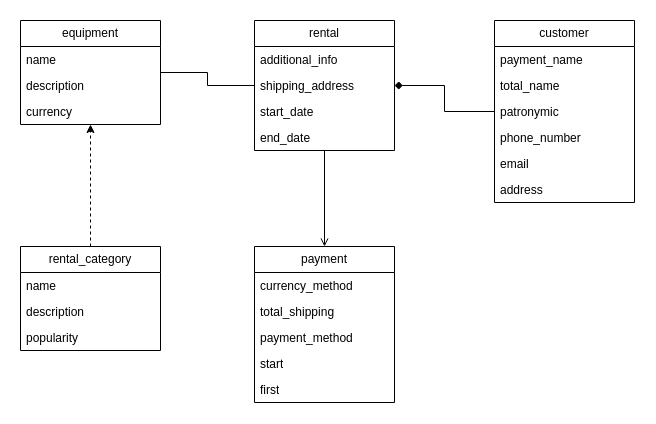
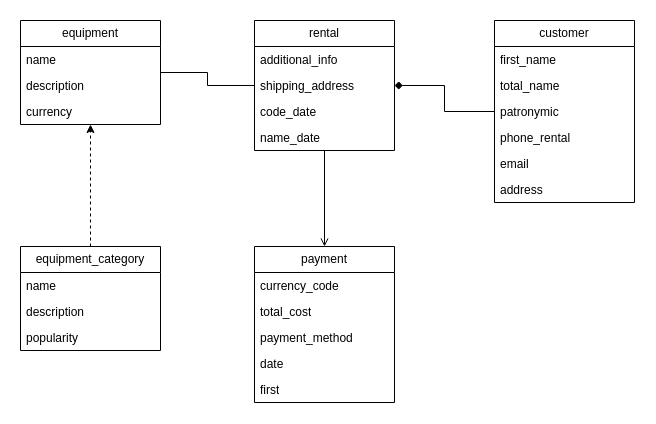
(541, 61) -> (533, 61)
(294, 113) -> (291, 113)
(287, 139) -> (291, 139)
(541, 139) -> (539, 139)
(91, 260) -> (91, 260)
(311, 287) -> (304, 287)
(303, 313) -> (293, 313)
(277, 365) -> (274, 365)
